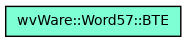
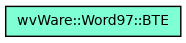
(93, 21) -> (93, 21)
